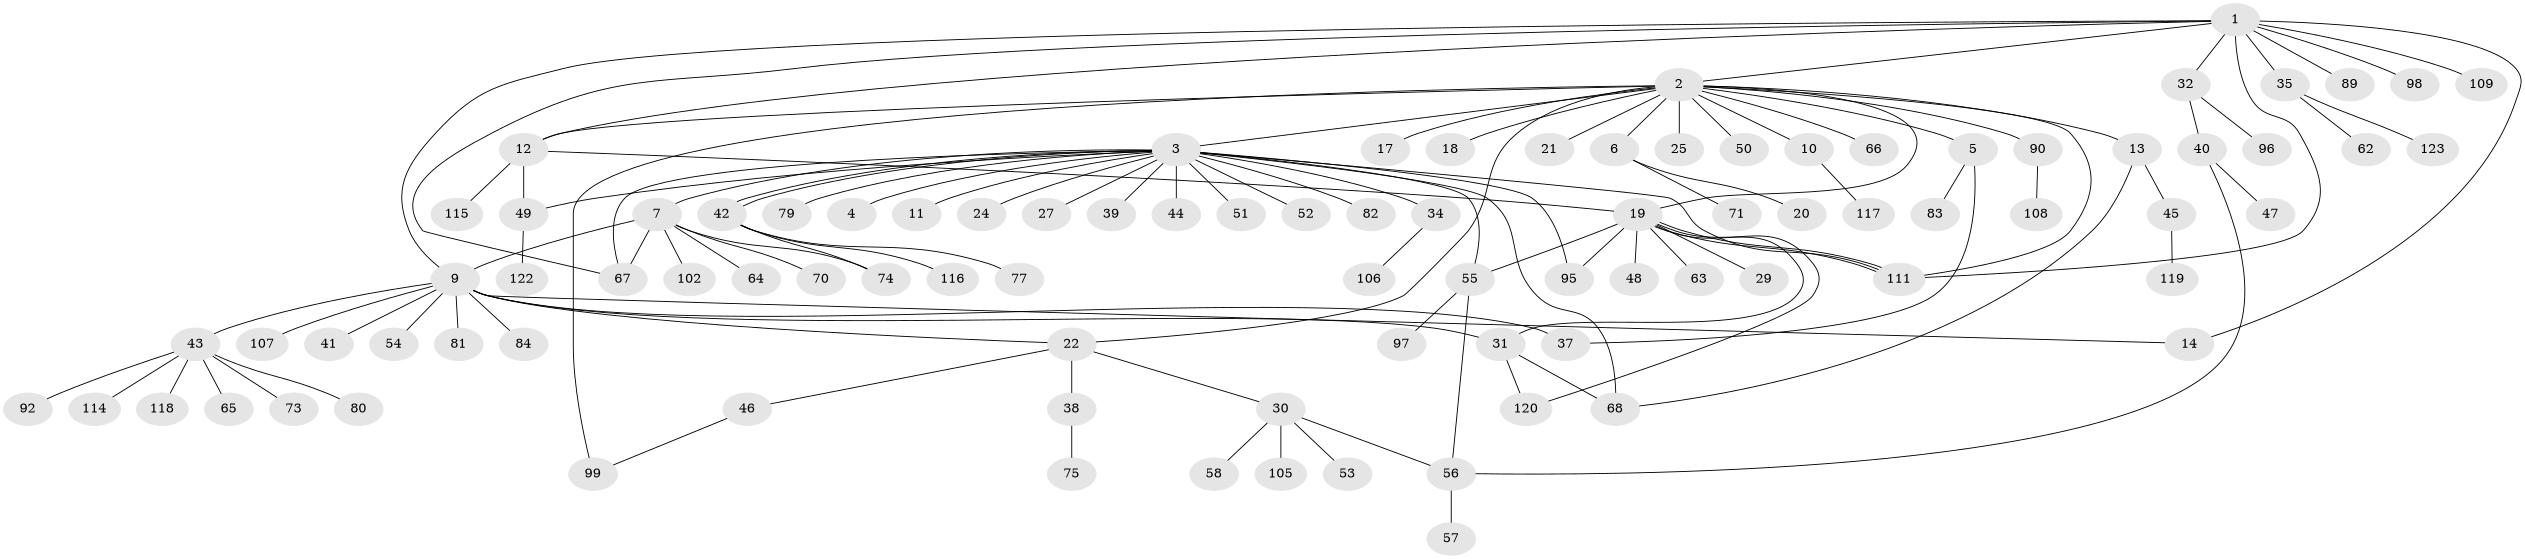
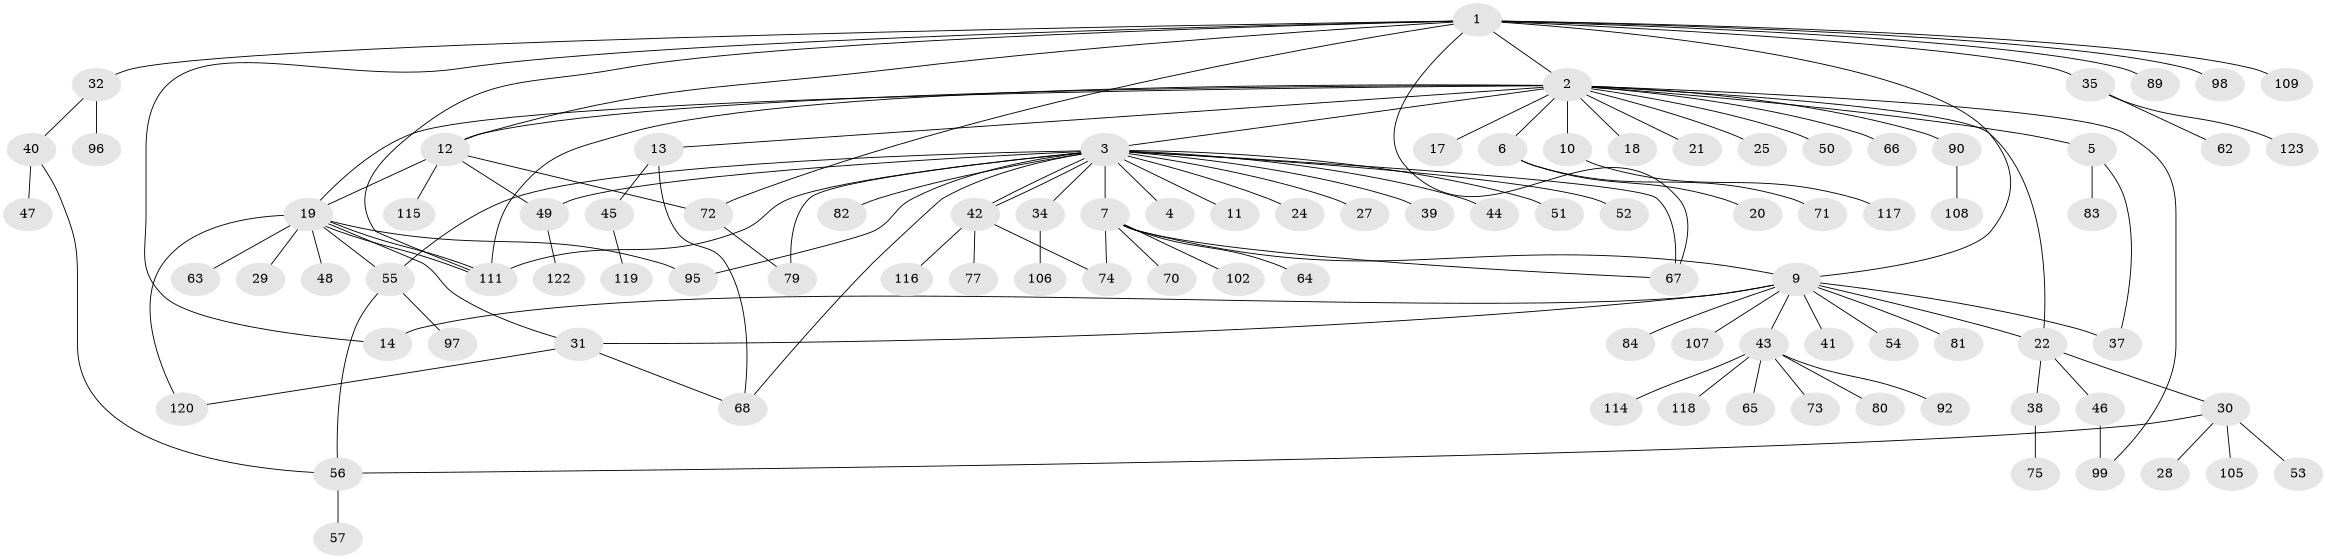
none -> (708, 215)
(1214, 474) -> (2165, 474)
